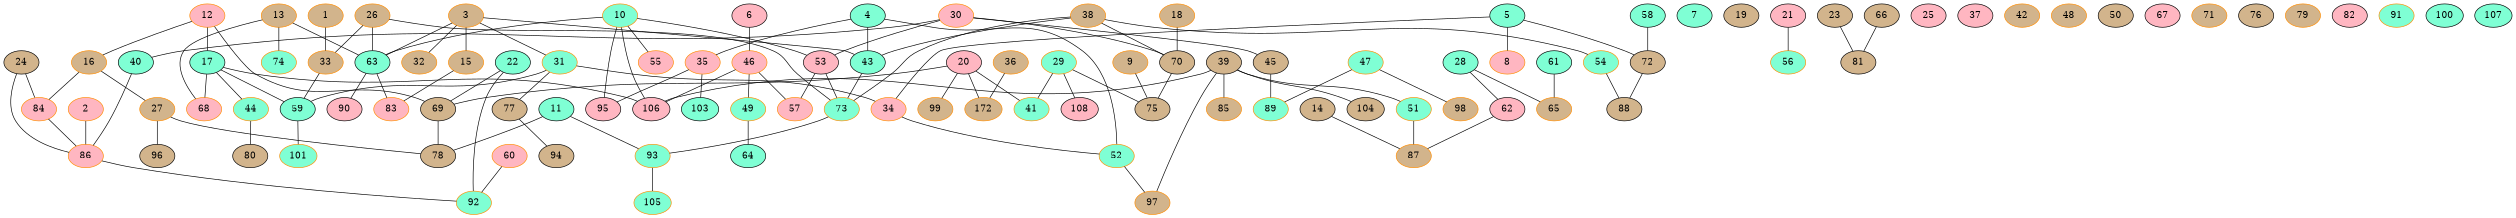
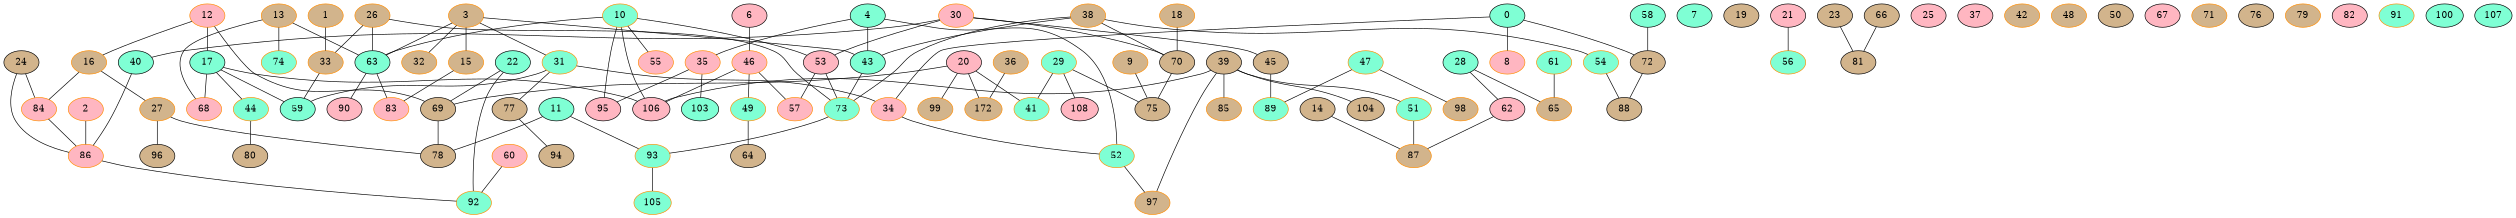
(1507, 16) -> (1507, 16)
(1554, 62) -> (1554, 62)
(298, 156) -> none
(748, 156) -> (748, 156)
